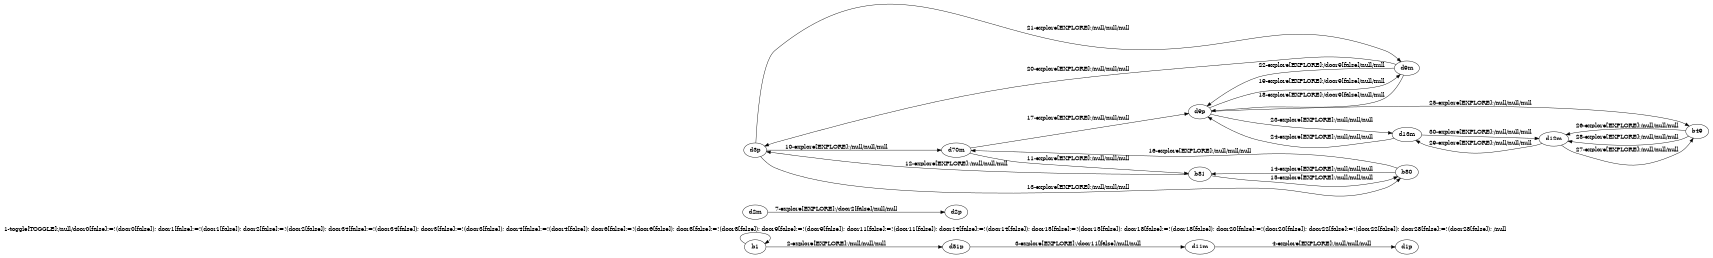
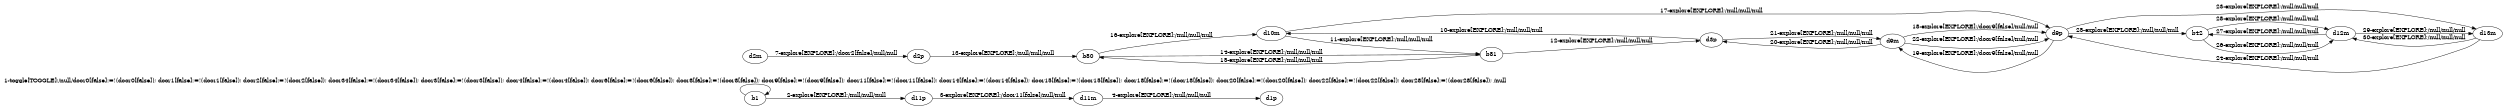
(1697, 131) -> (2197, 34)
(956, 150) -> (1271, 34)
(1077, 192) -> (1001, 56)
(956, 247) -> (919, 98)
